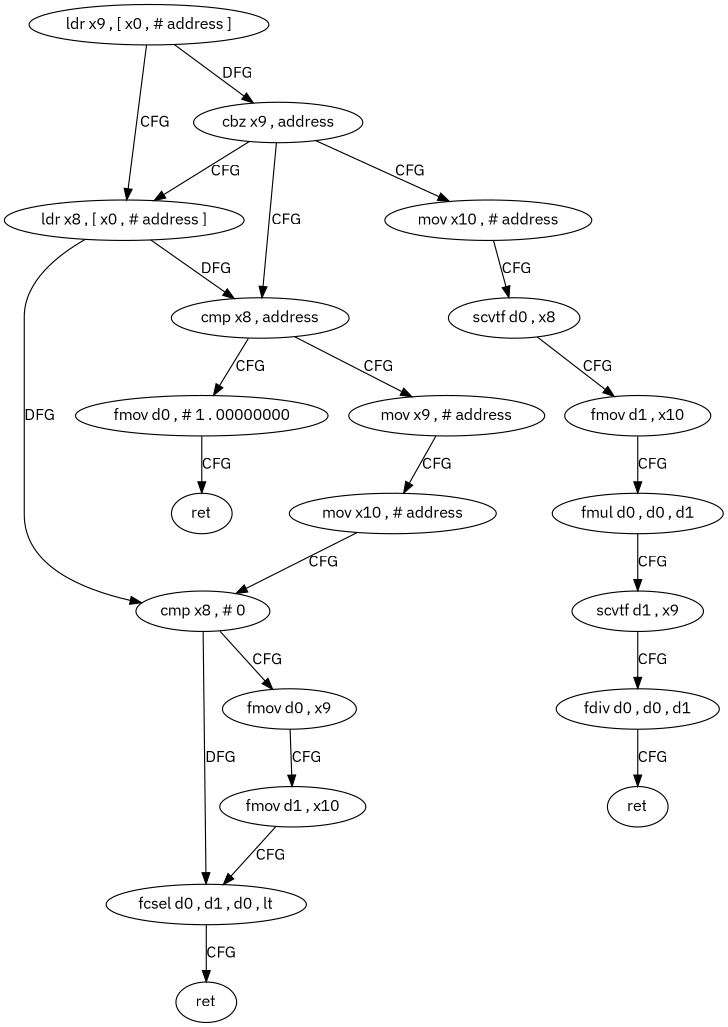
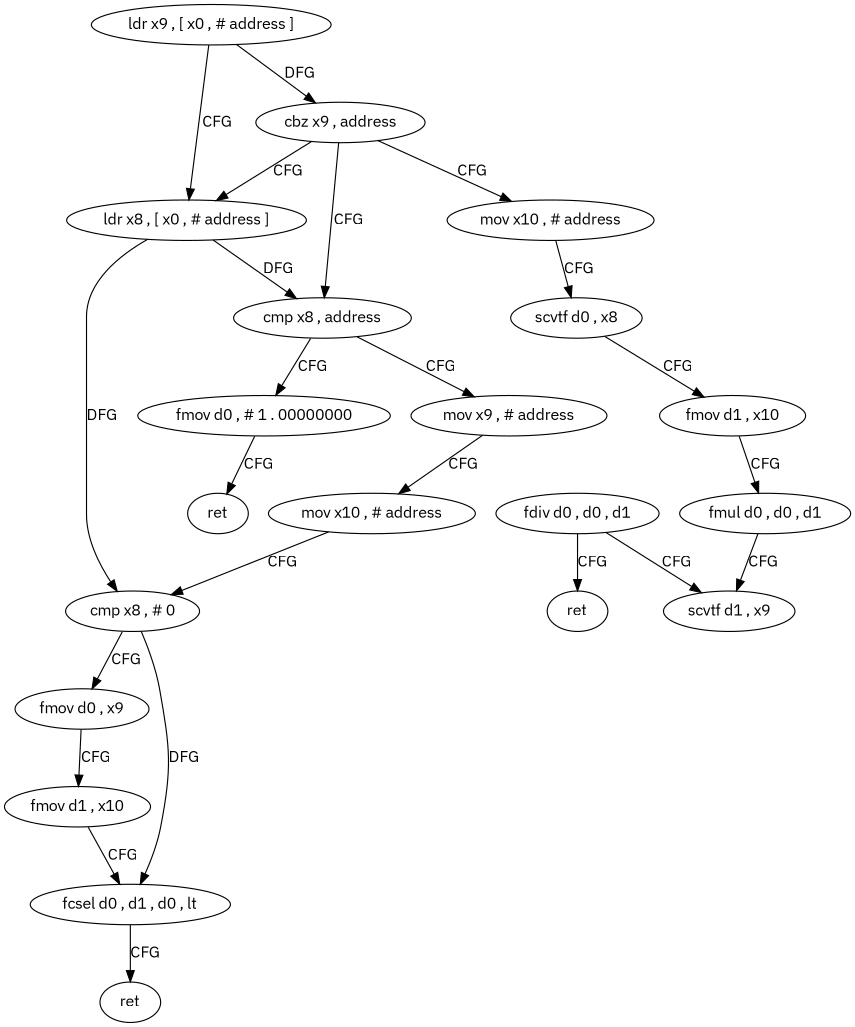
(638, 654) -> (649, 560)
